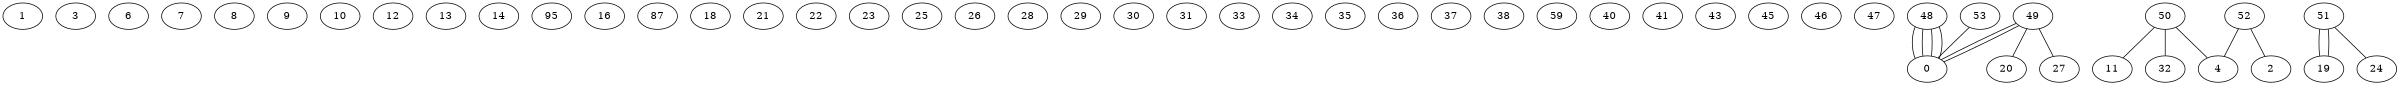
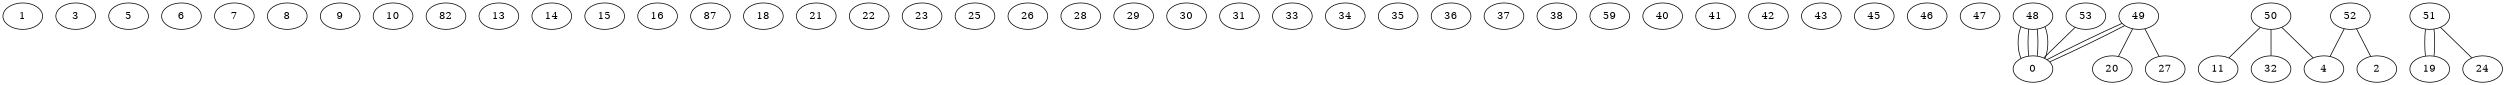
none -> (129, 16)
(393, 16) -> (446, 16)
(552, 16) -> (605, 16)
none -> (1768, 16)
